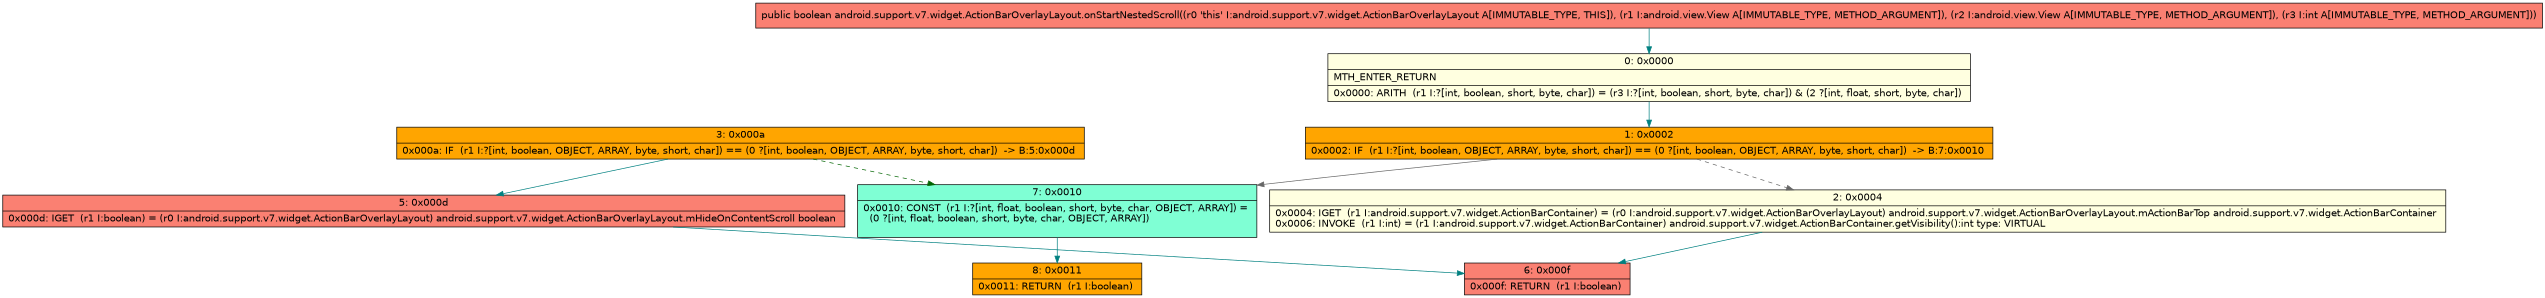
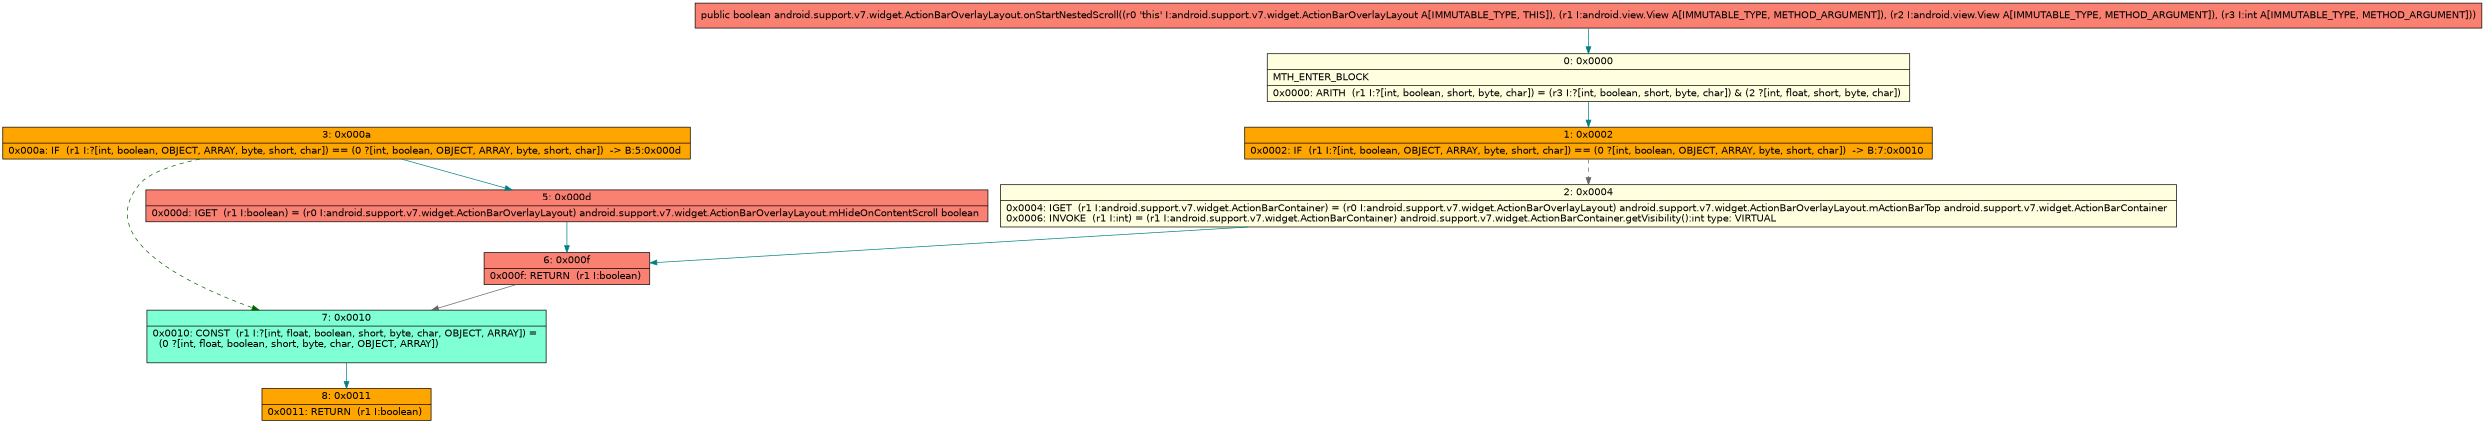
(1385, 77) -> (1321, 77)
(1381, 171) -> (477, 296)
